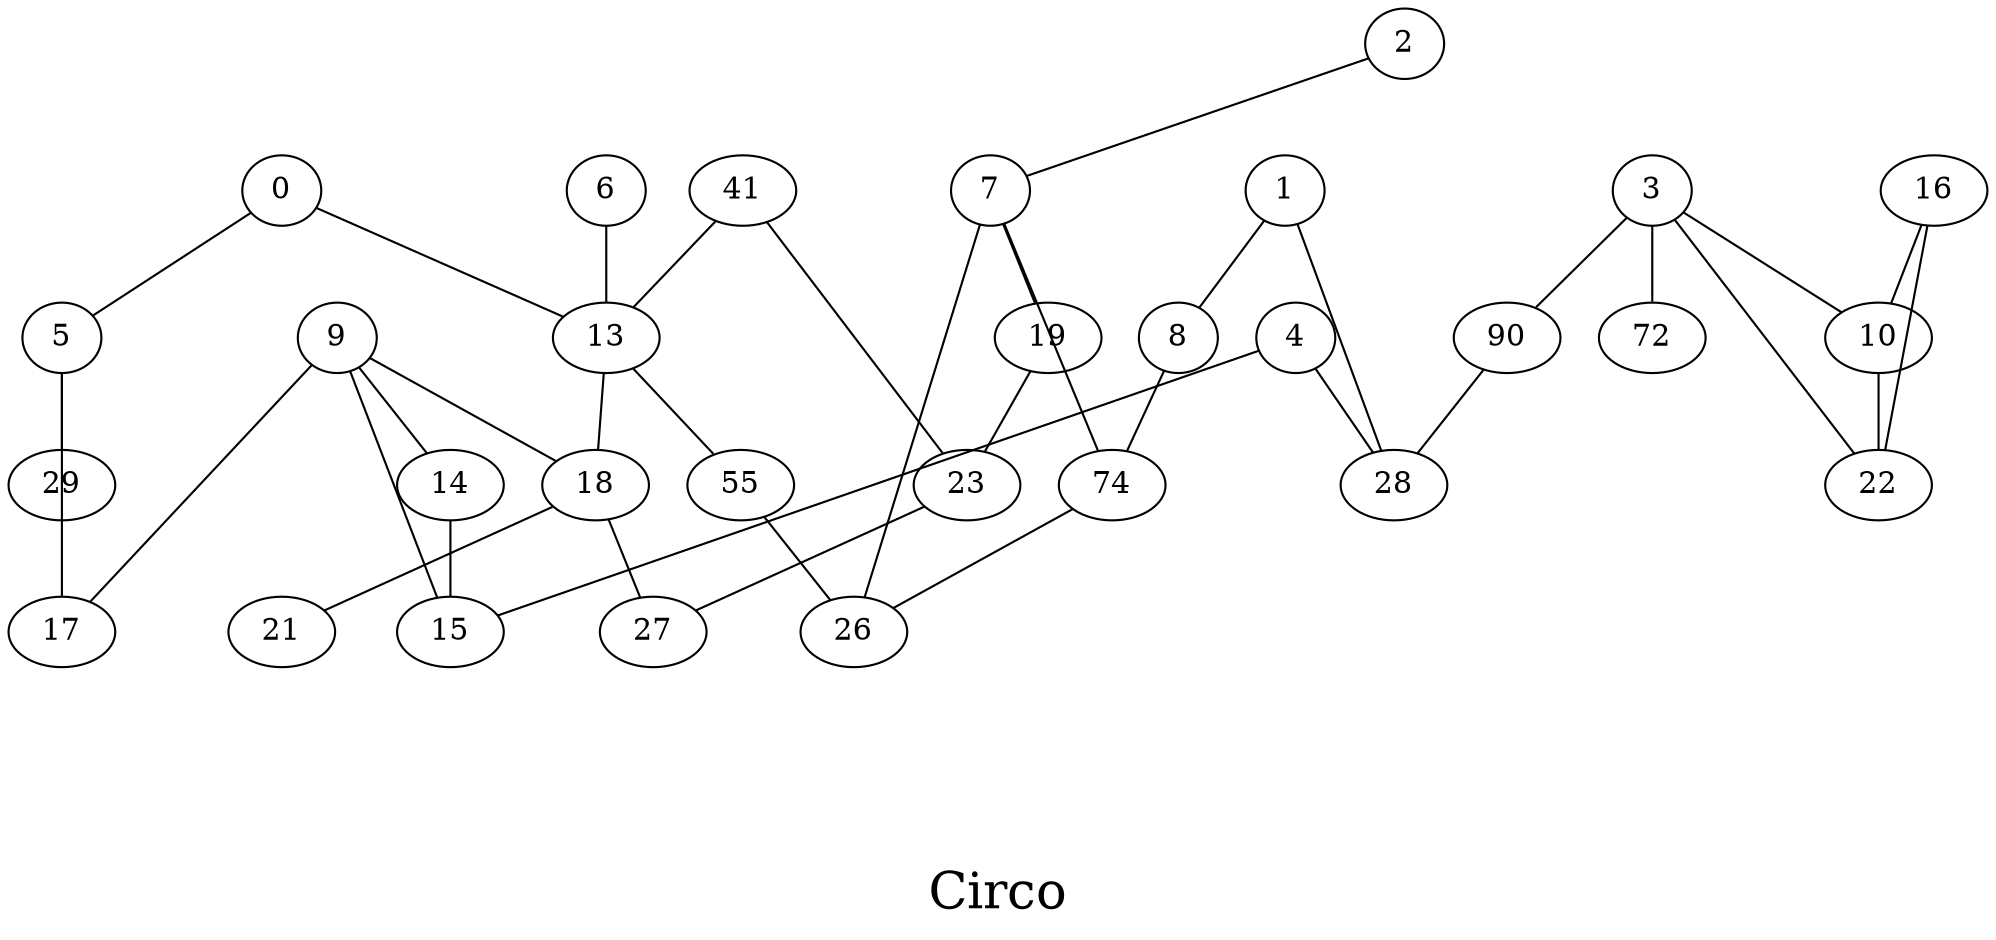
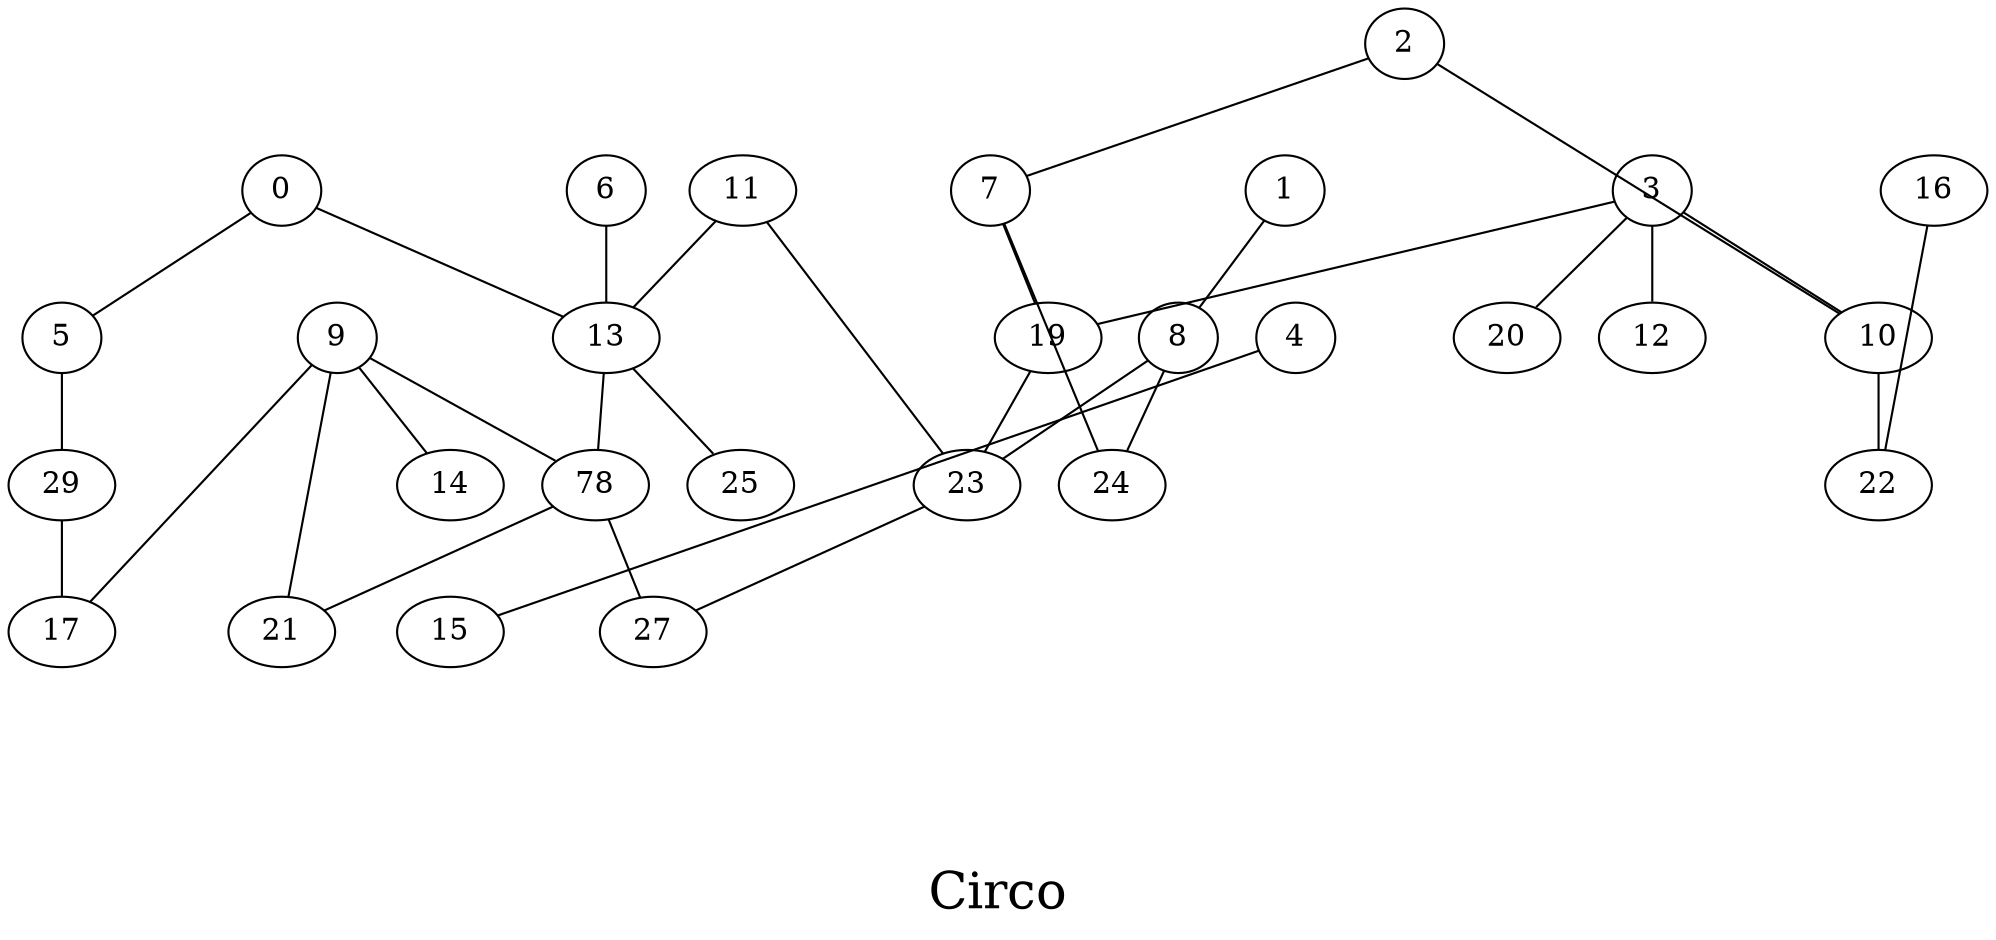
(743, 191) -> (743, 191)
(1906, 264) -> (1639, 189)
(1765, 337) -> (1356, 263)
(1507, 338) -> (1507, 338)
(1652, 338) -> (1652, 338)
none -> (1104, 390)
(394, 484) -> (310, 485)
(62, 485) -> (62, 559)
(596, 485) -> (596, 485)
(741, 485) -> (741, 485)
(1112, 485) -> (1112, 485)
(1394, 485) -> none
(450, 568) -> none
(854, 632) -> none
